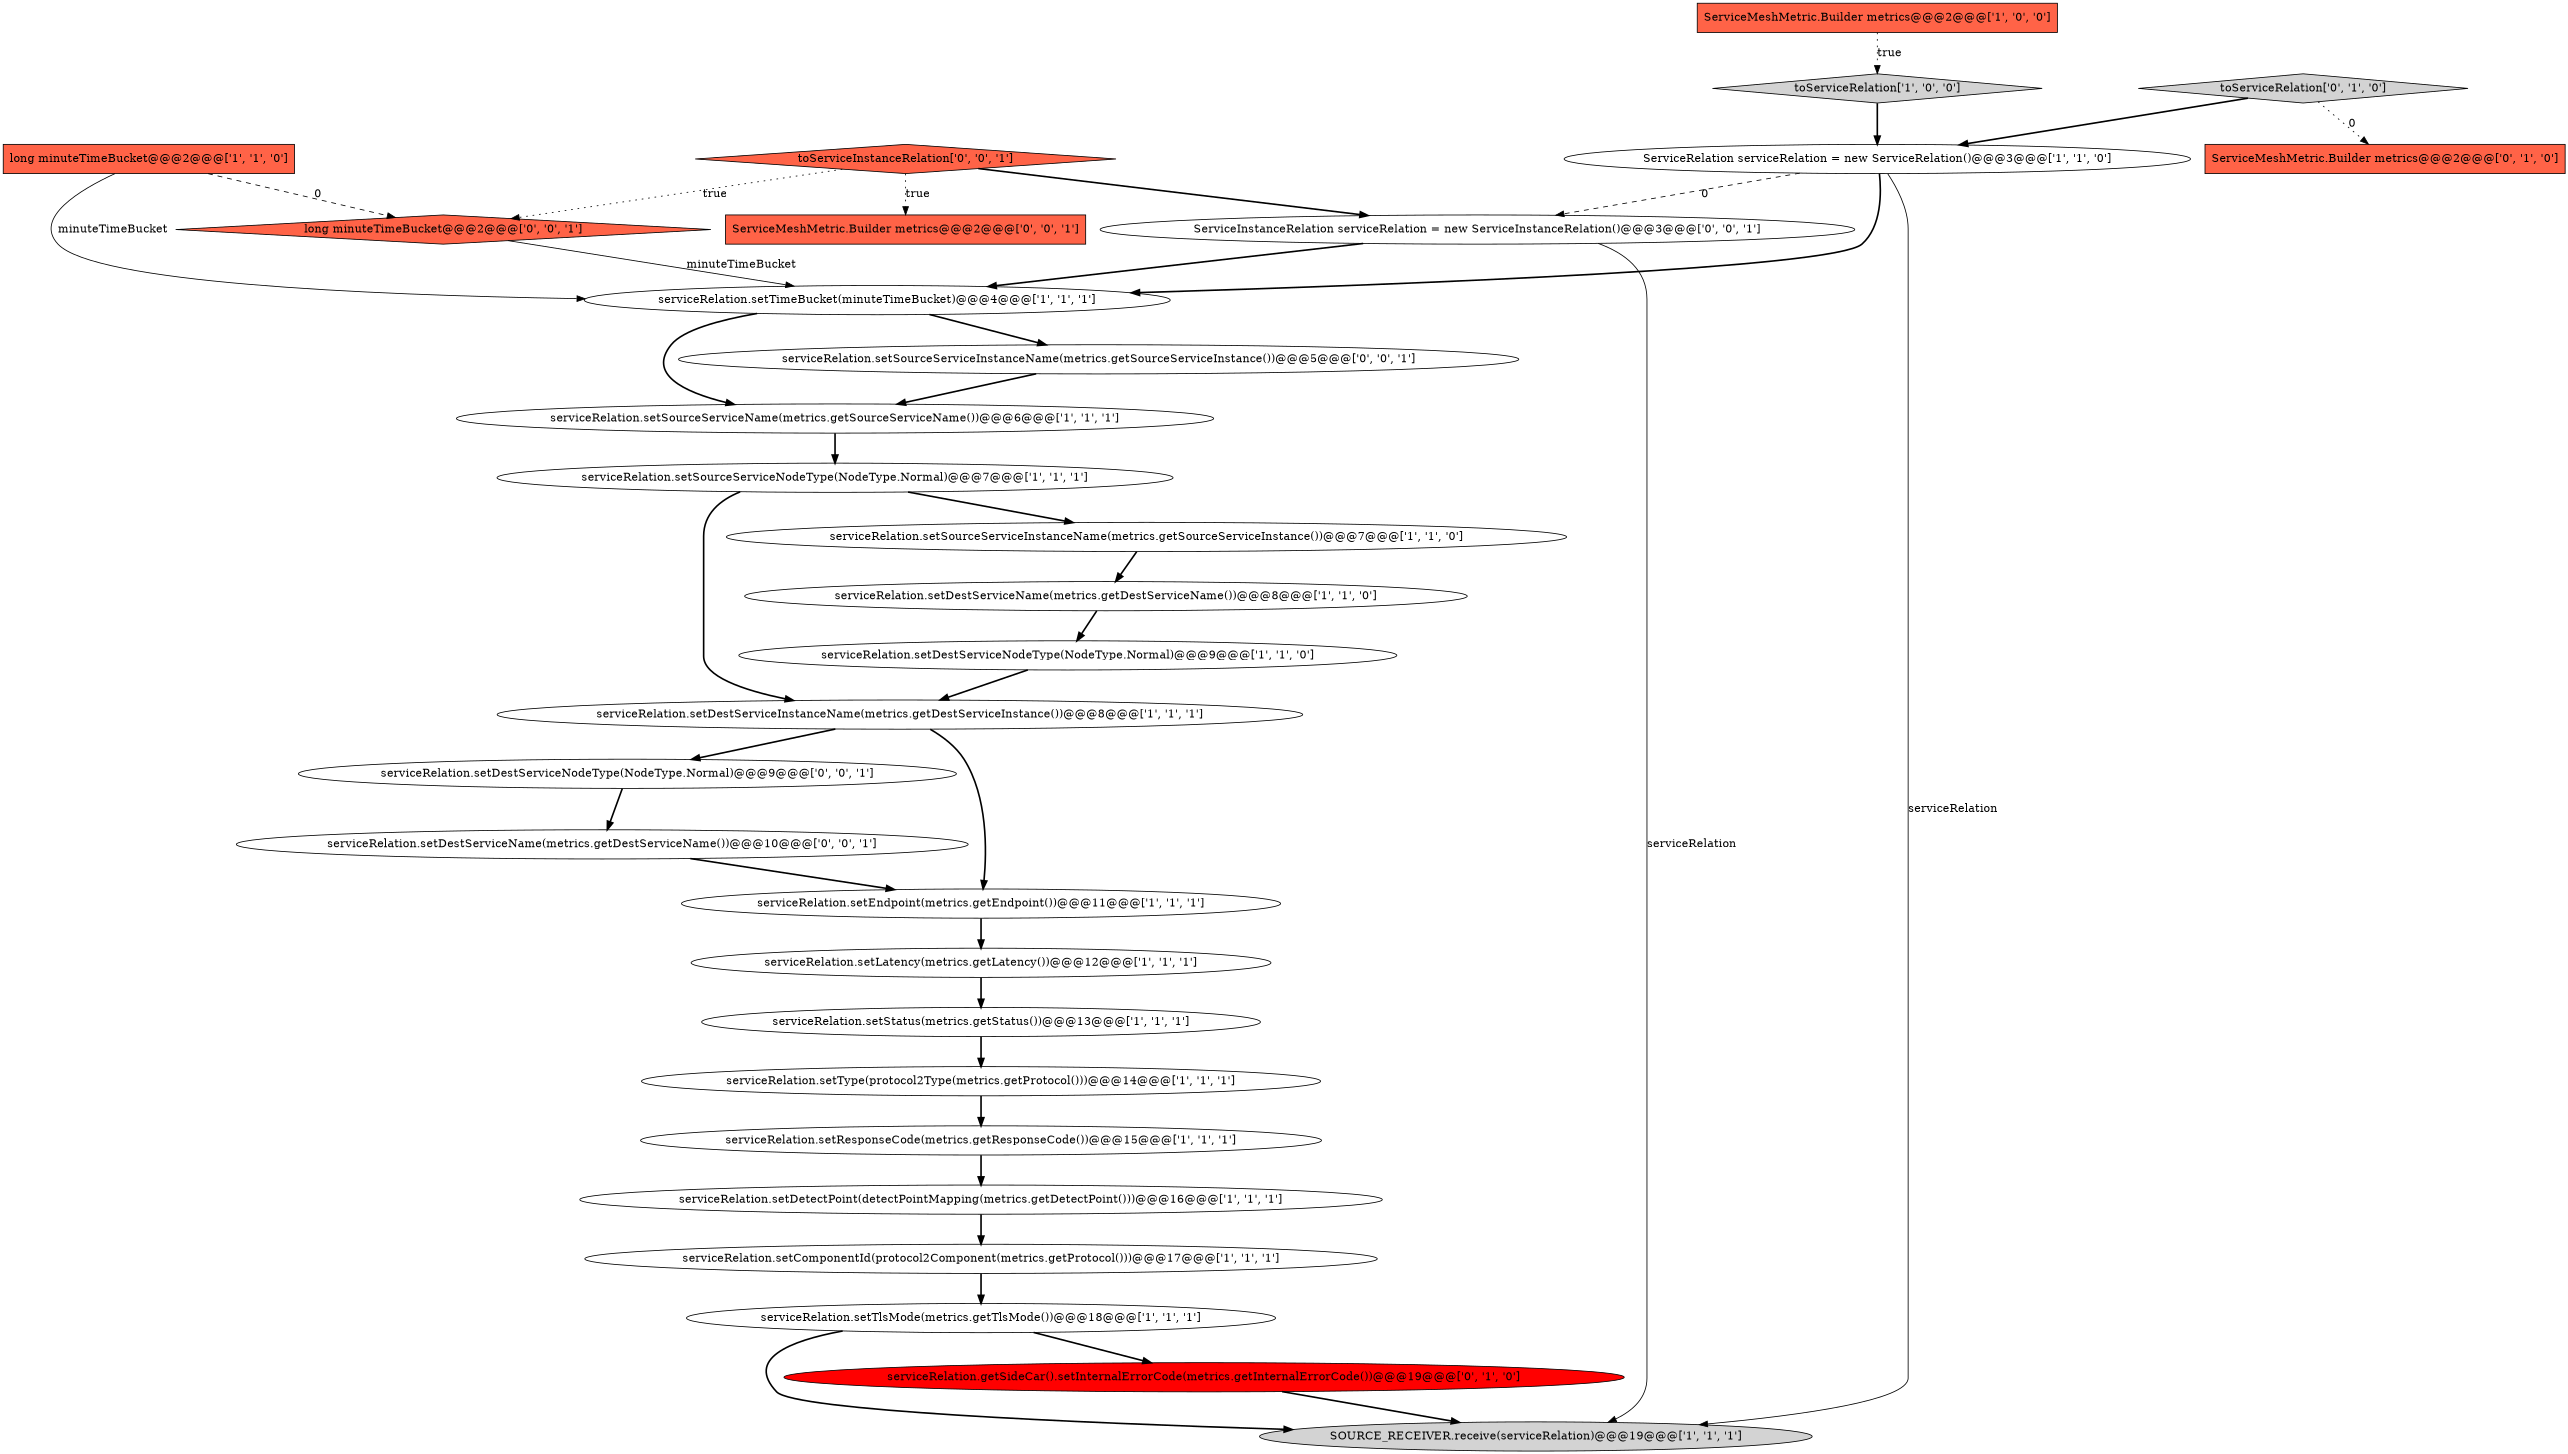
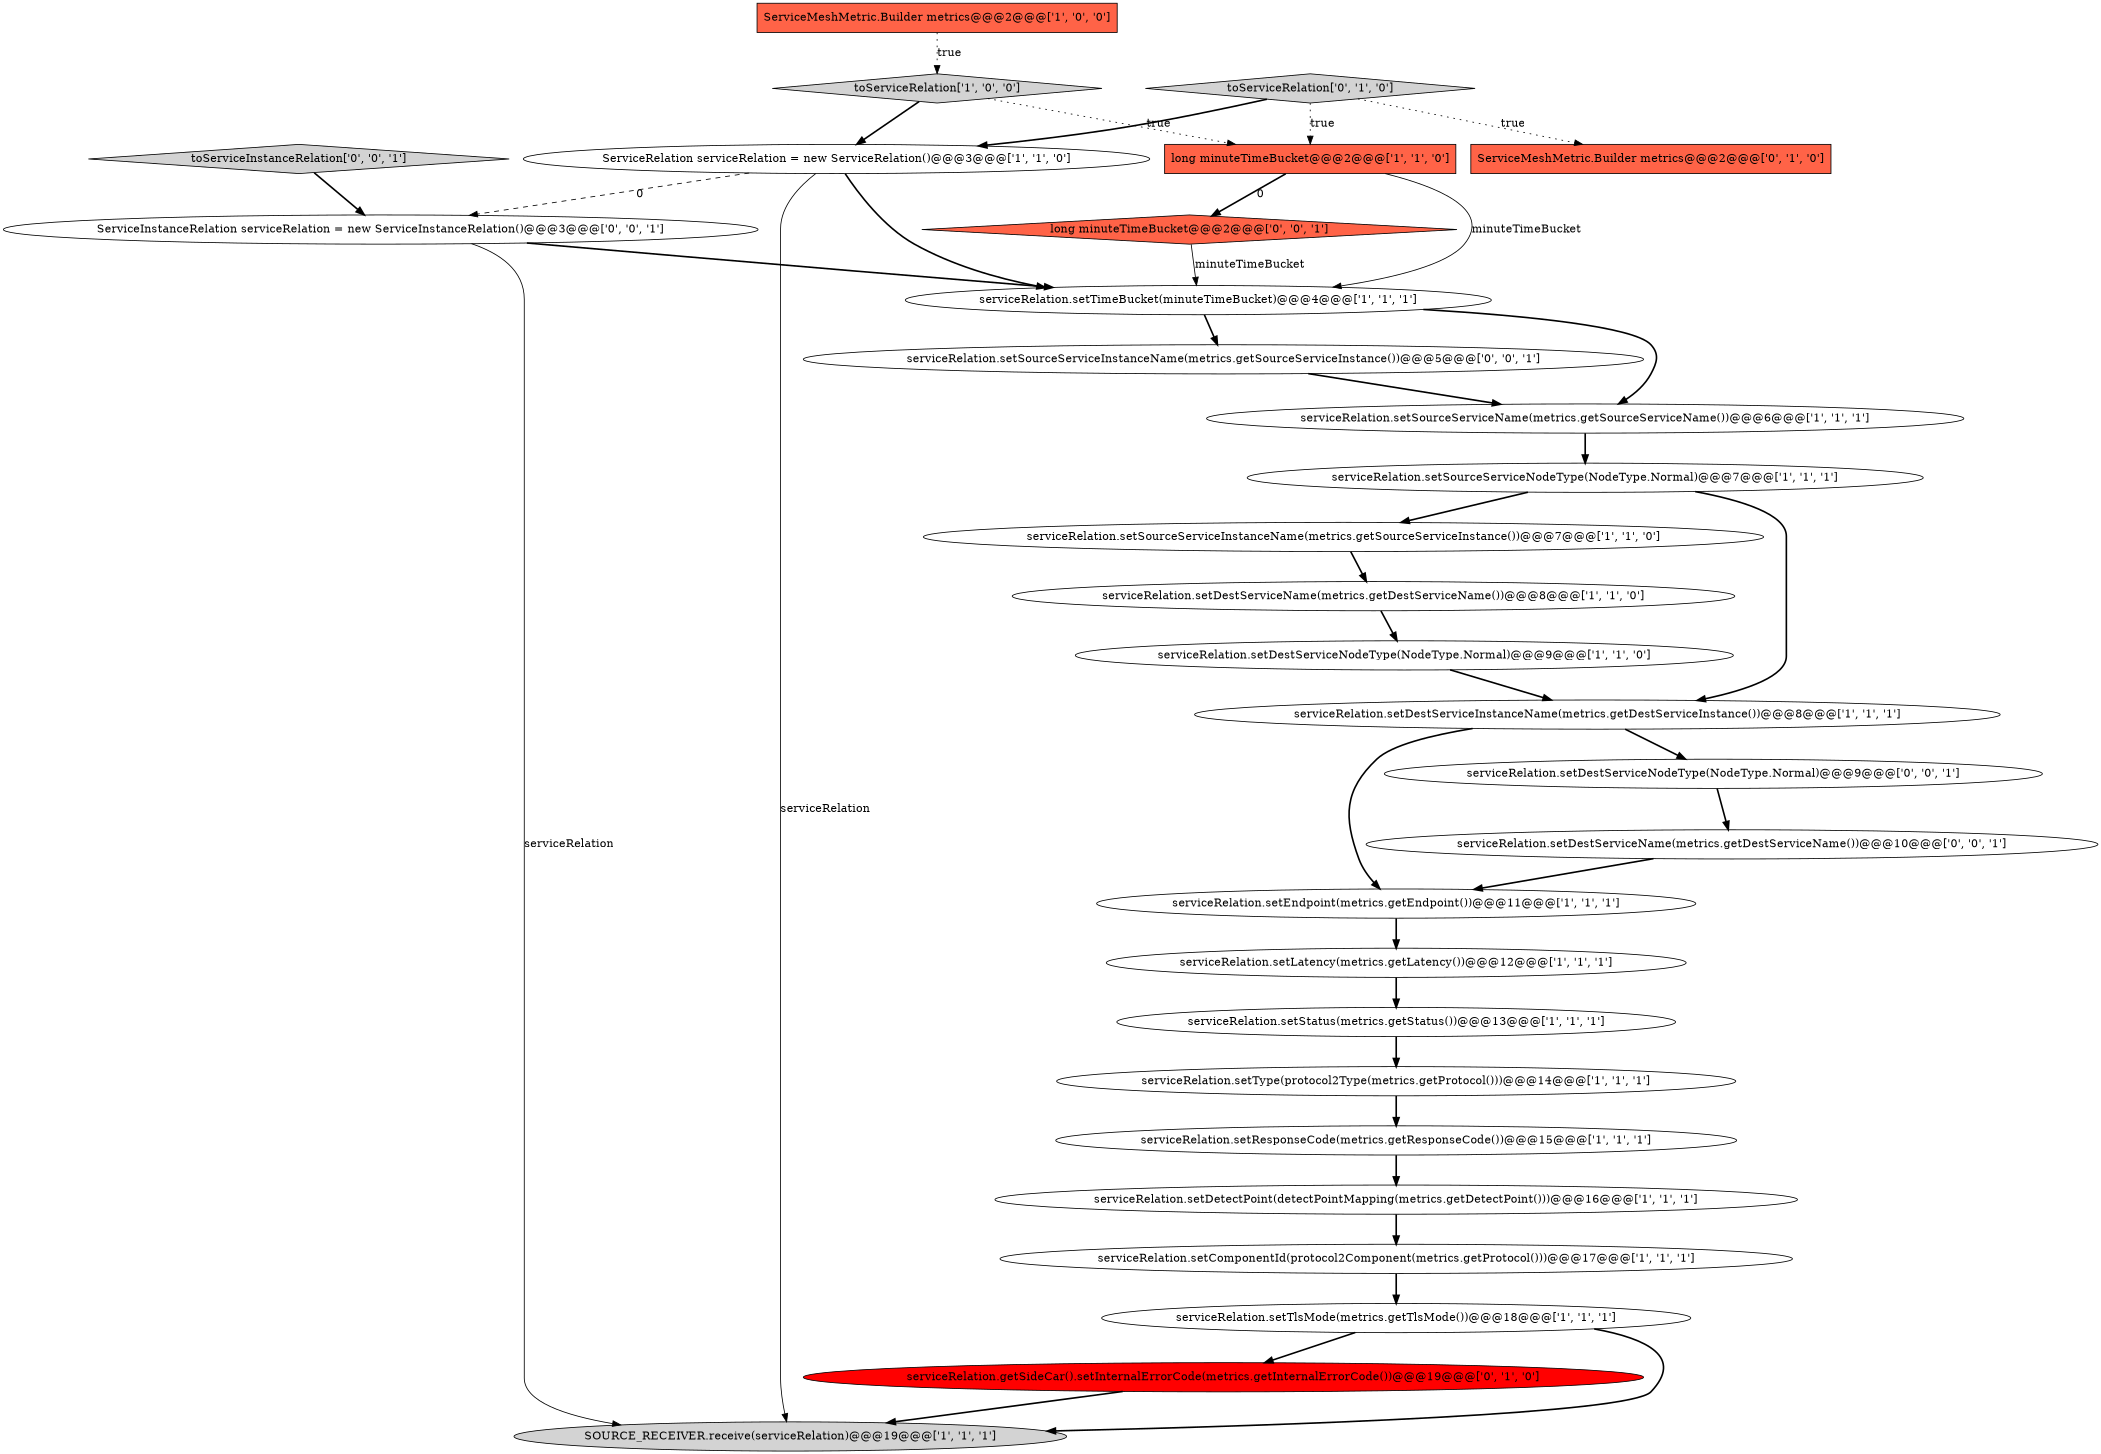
none -> (1310, 120)
none -> (1108, 121)
(2353, 124) -> (1513, 124)
(906, 159) -> (299, 159)
(681, 193) -> none
(298, 195) -> (1252, 193)
(906, 230) -> none
